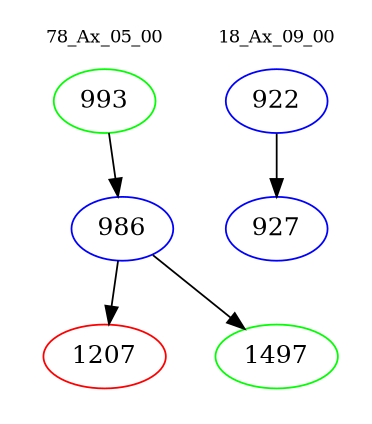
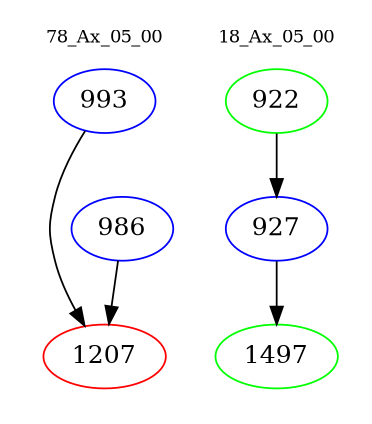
(277, 38) -> (277, 38)
(105, 101) -> (105, 101)
(277, 101) -> (277, 101)
(112, 156) -> (51, 219)
(176, 274) -> (277, 284)
